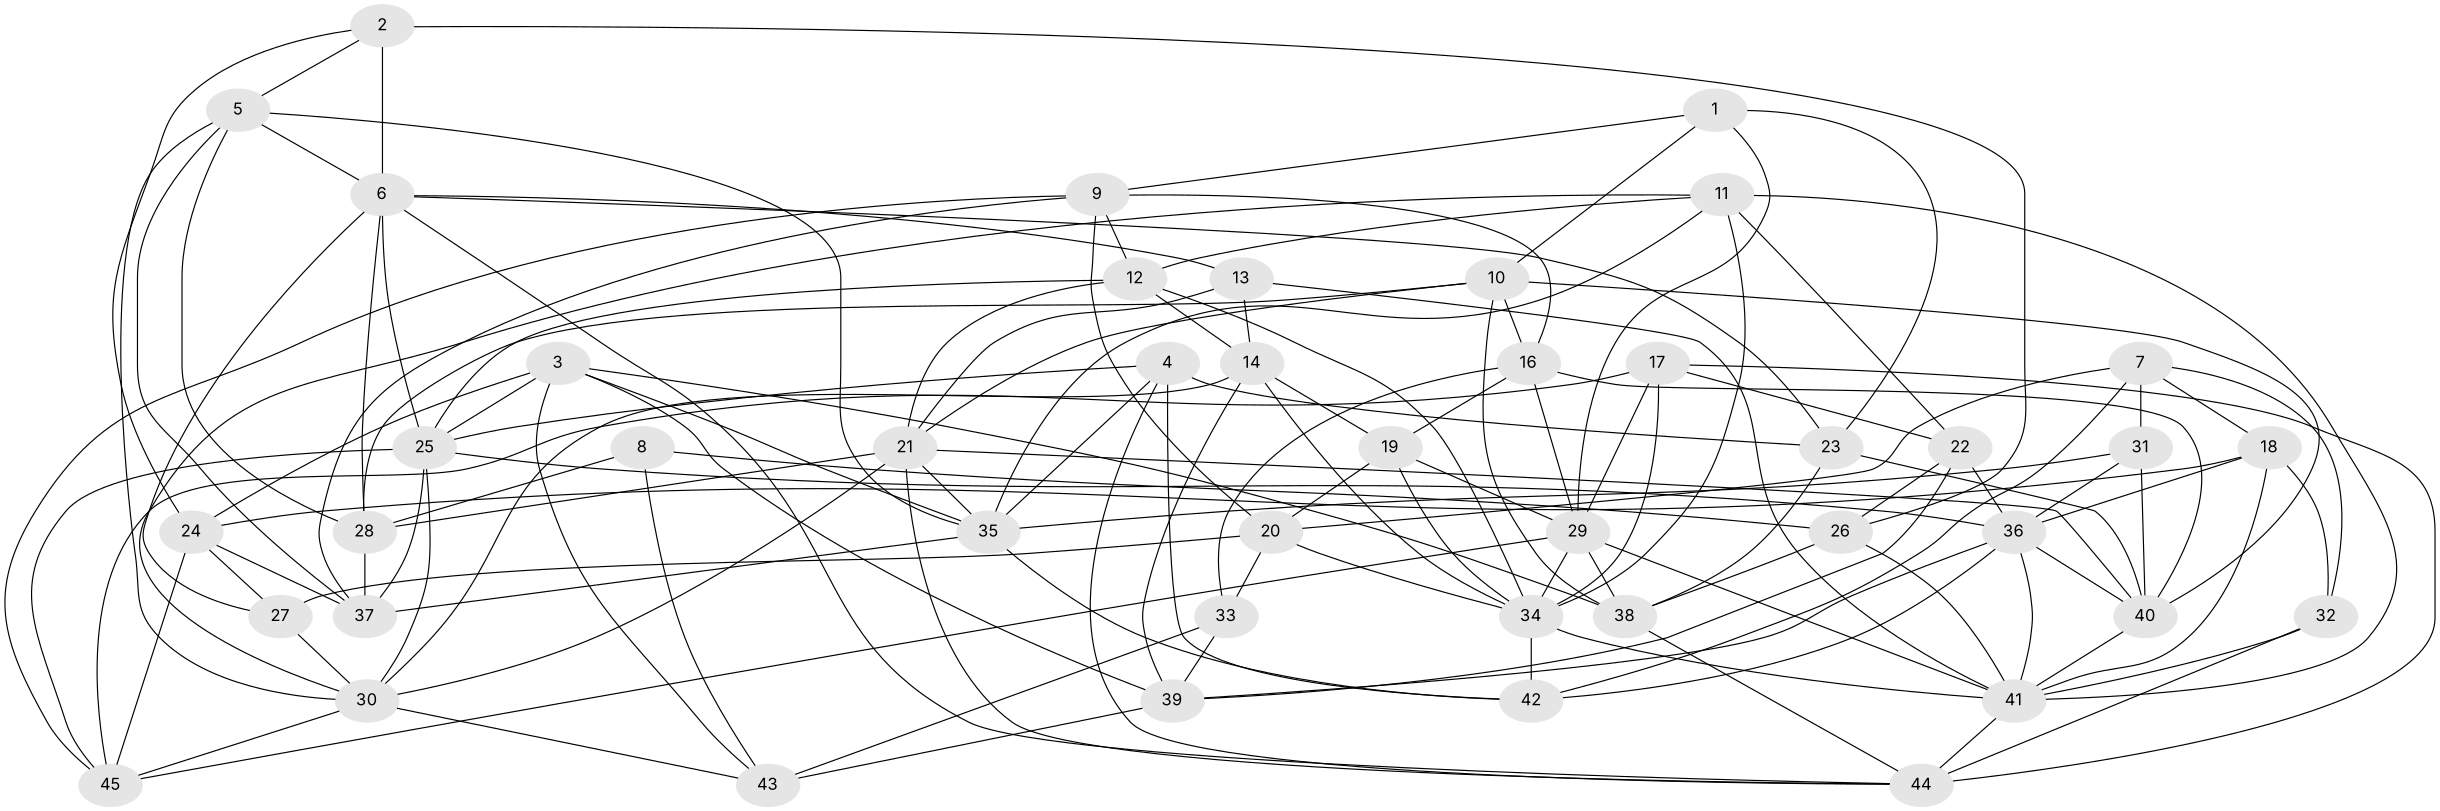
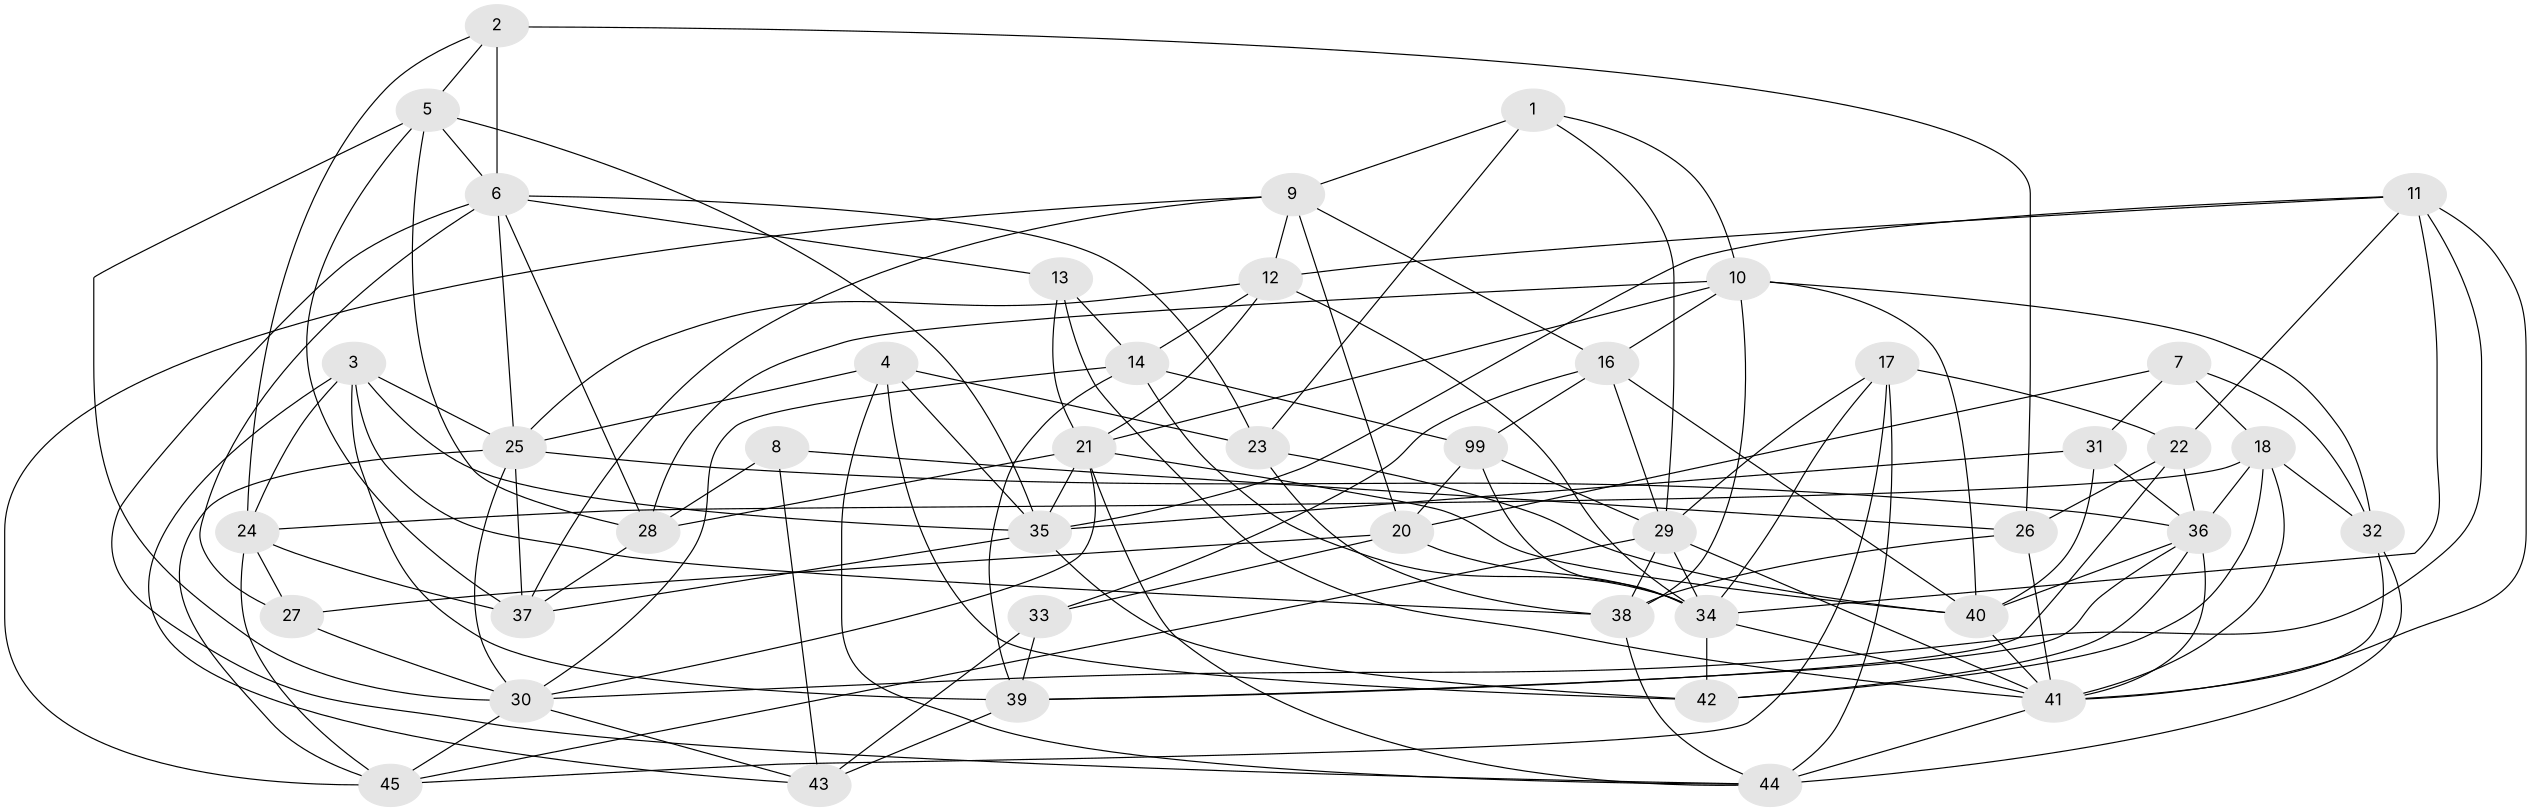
none -> (2115, 318)
(1391, 448) -> (1476, 448)
(1883, 575) -> (2067, 659)
